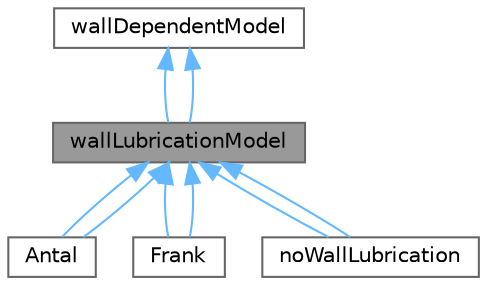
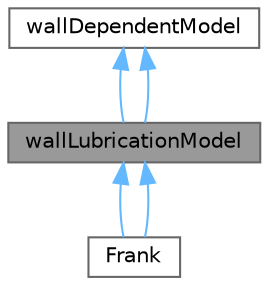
(52, 257) -> none
(371, 257) -> none
